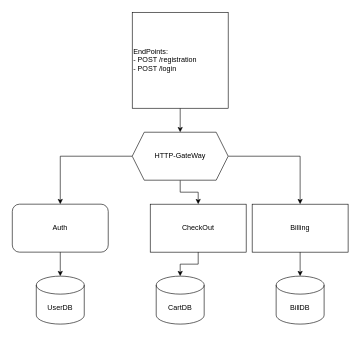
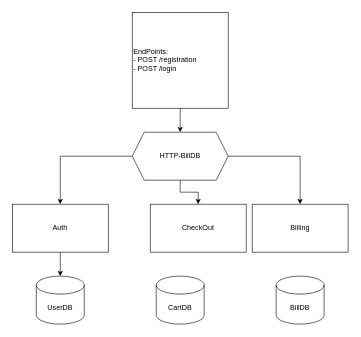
(180, 156) -> (180, 156)
(60, 228) -> (60, 228)
(180, 266) -> none
(300, 270) -> none
